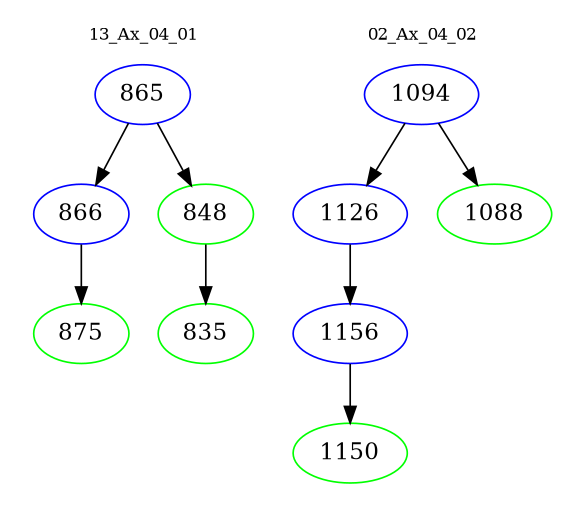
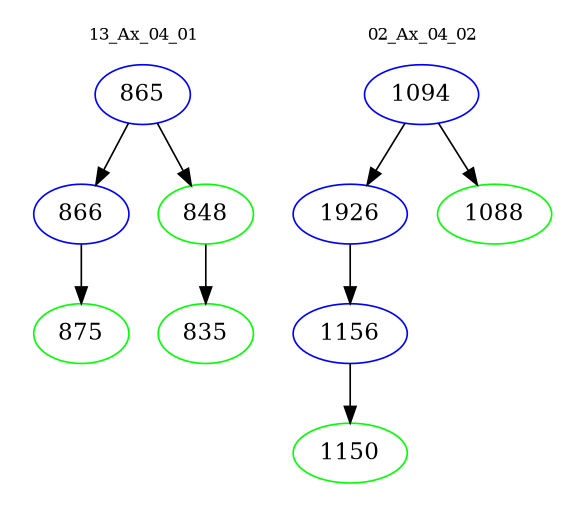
(350, 214) -> (350, 214)
